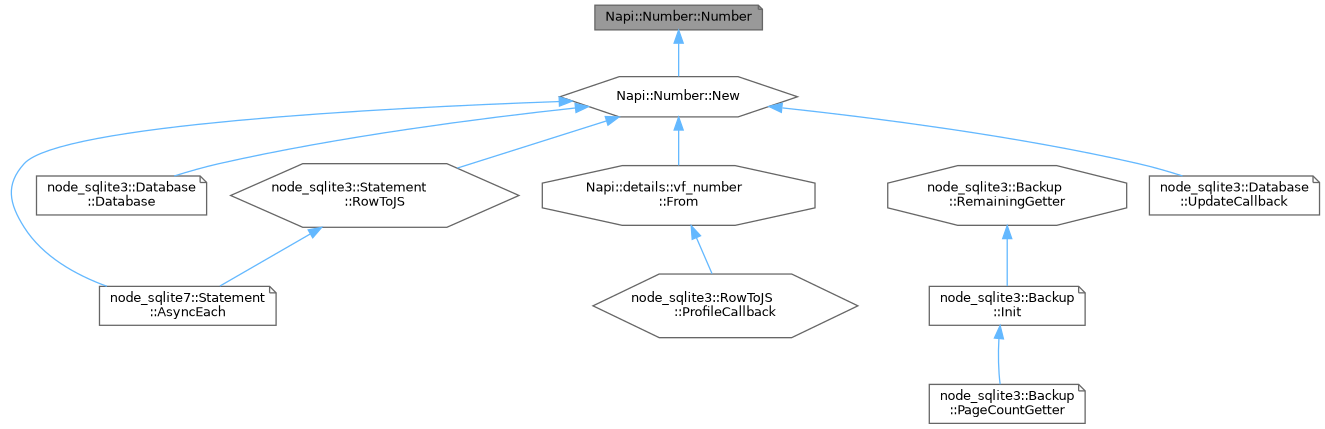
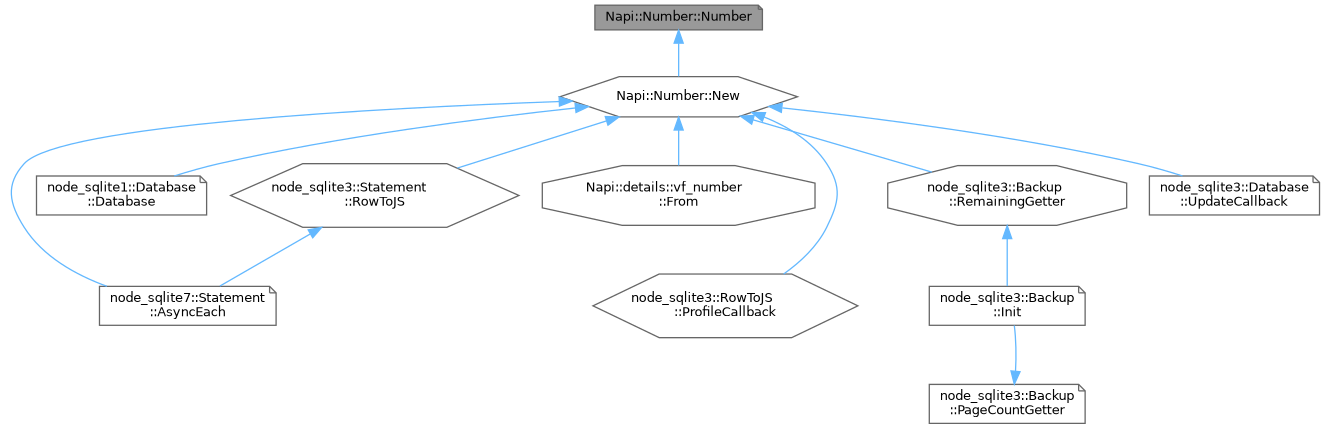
none -> (842, 146)
(122, 195) -> (122, 195)
(704, 256) -> (837, 188)
(999, 361) -> (1016, 348)
